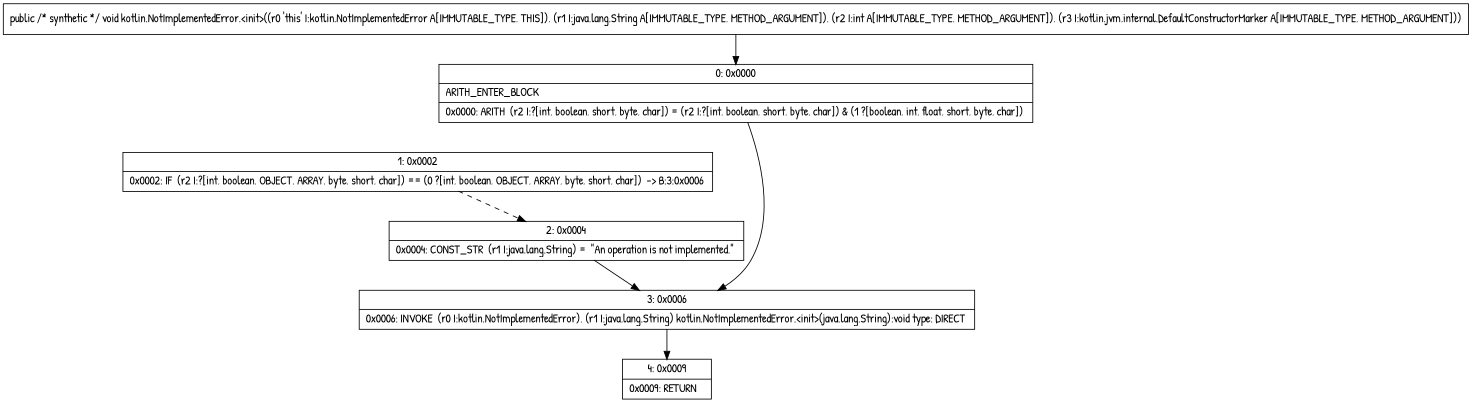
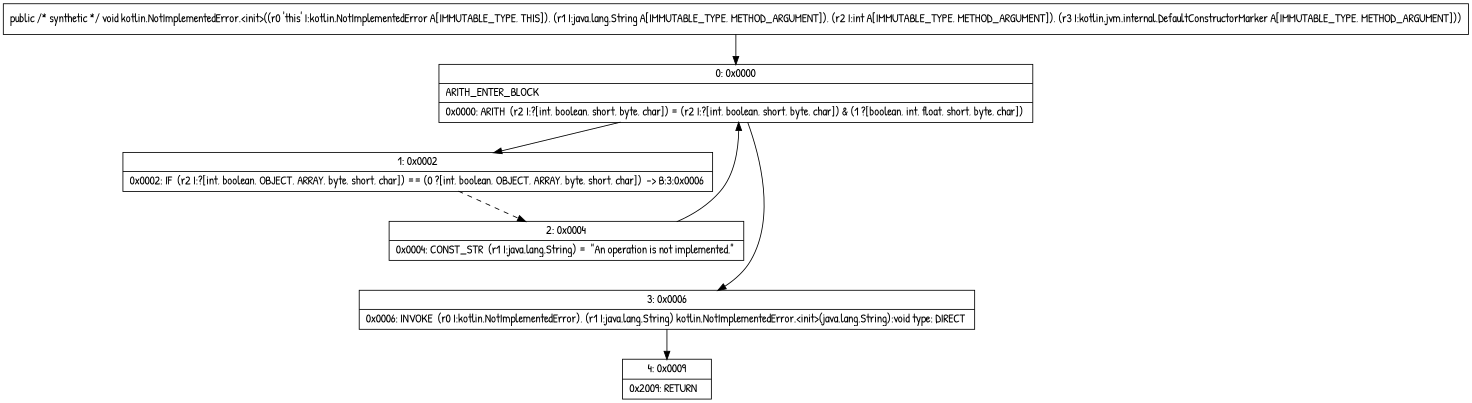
none -> (561, 136)
(613, 273) -> (724, 187)
(667, 389) -> (667, 389)
